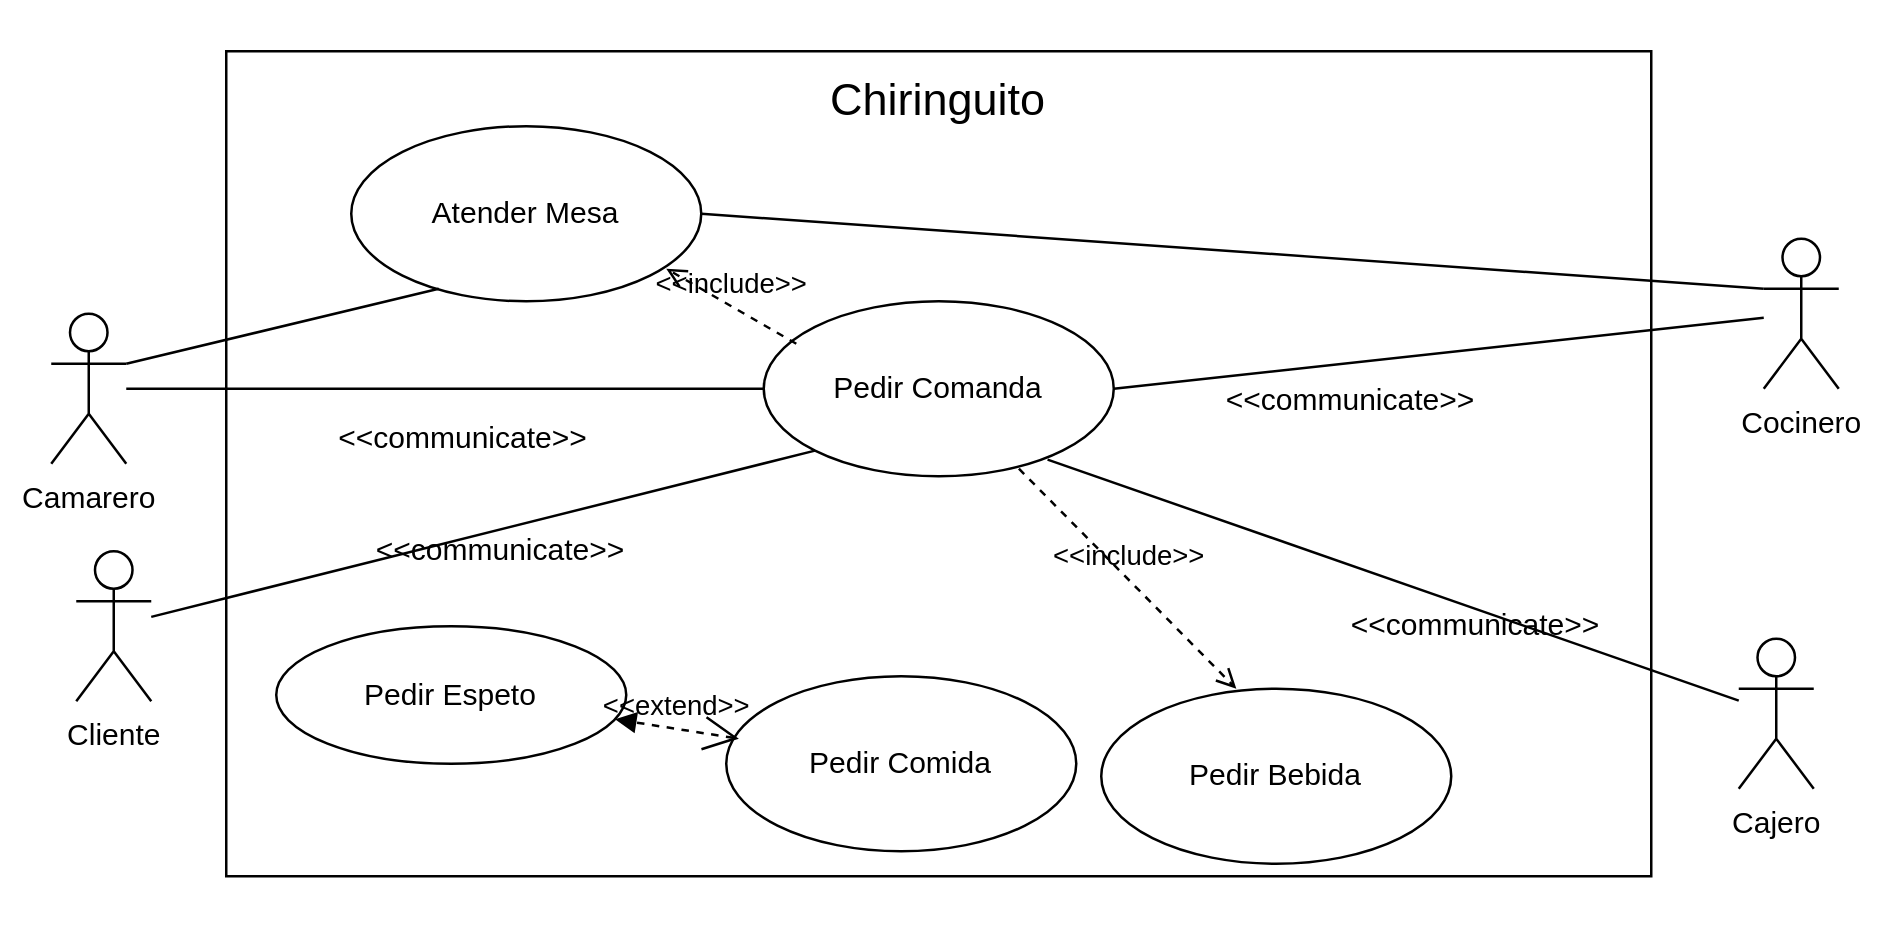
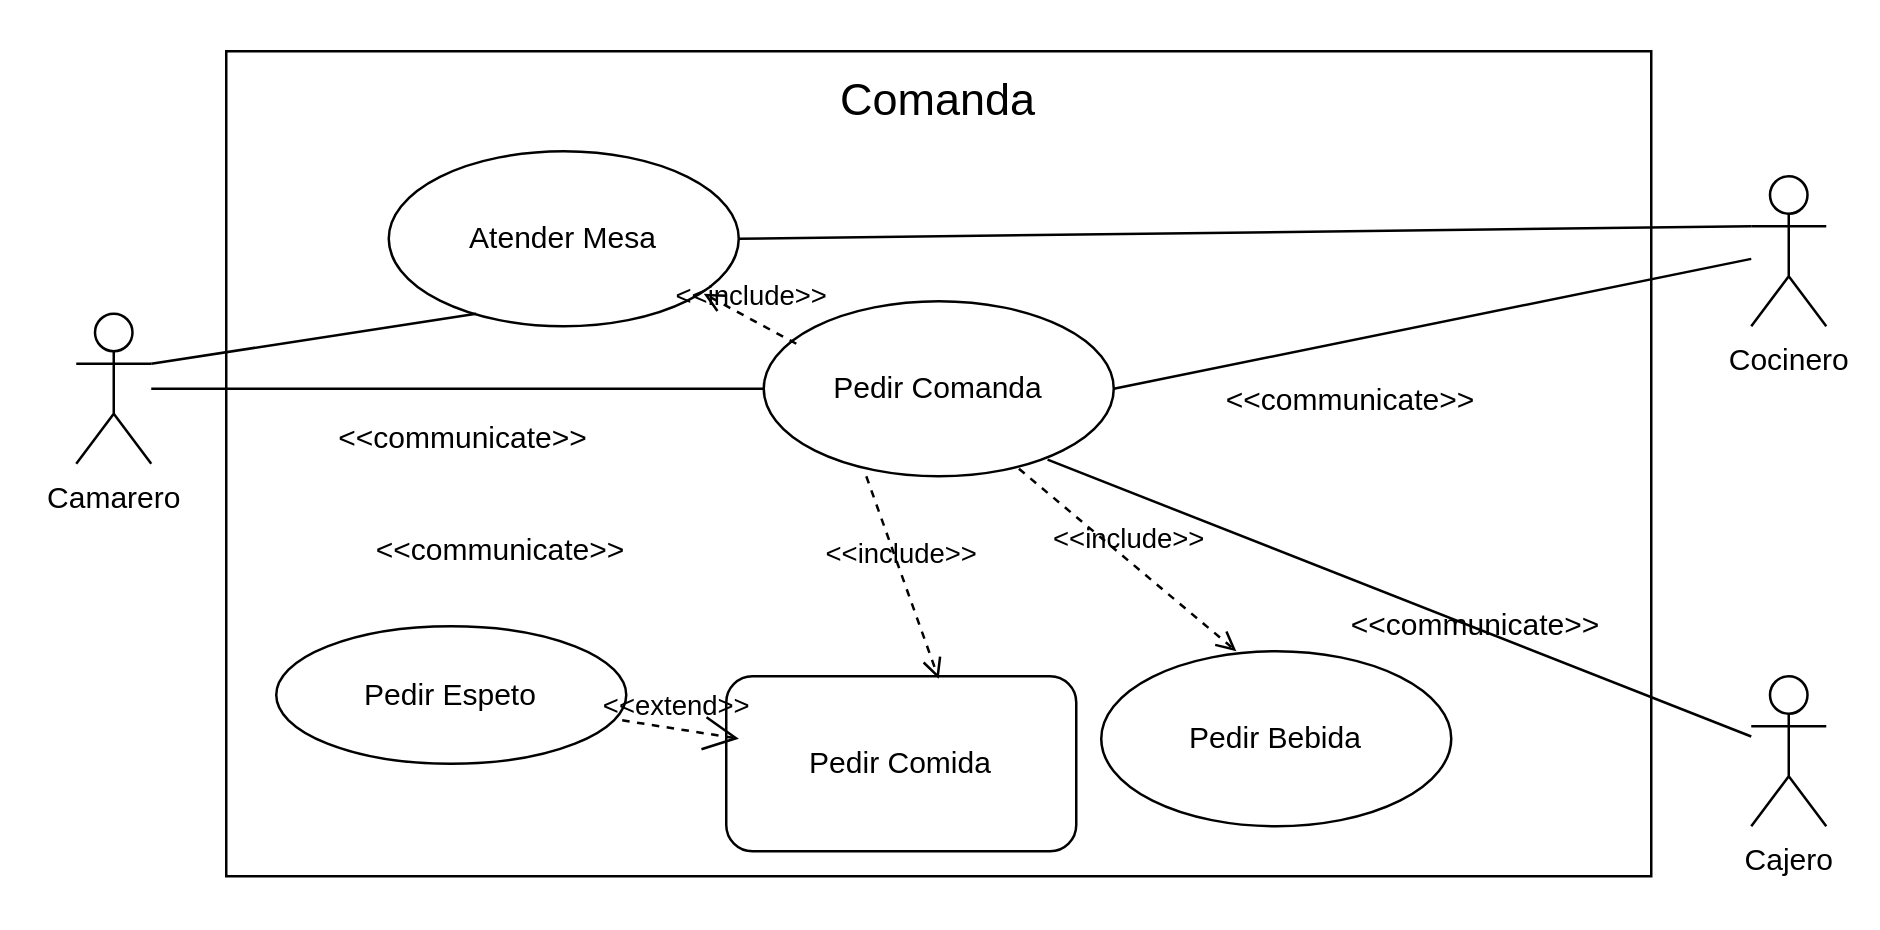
(939, 101) -> (939, 101)
(526, 214) -> (564, 239)
(1801, 314) -> (1789, 251)
(89, 389) -> (114, 389)
(483, 534) -> none
none -> (901, 574)
(114, 626) -> none
(1776, 714) -> (1789, 751)
(636, 723) -> (626, 721)
(901, 764) -> (901, 764)
(1276, 776) -> (1276, 739)
